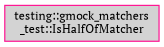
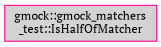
(82, 23) -> (81, 23)
